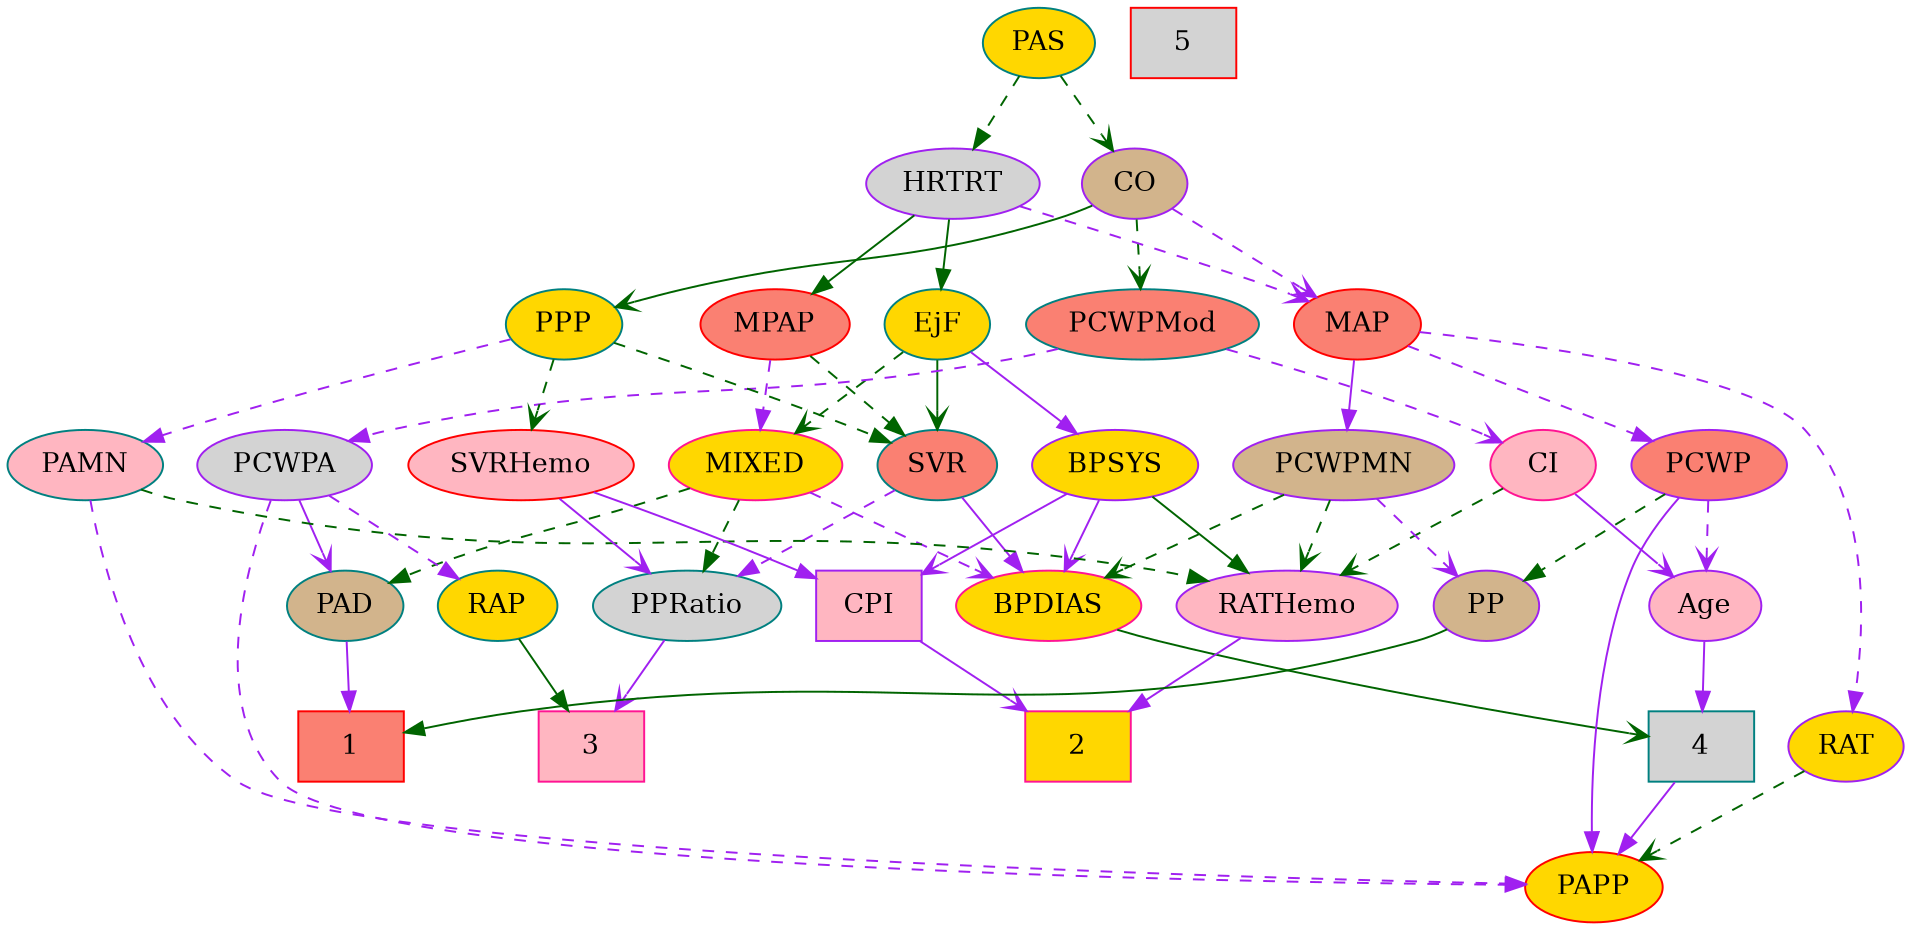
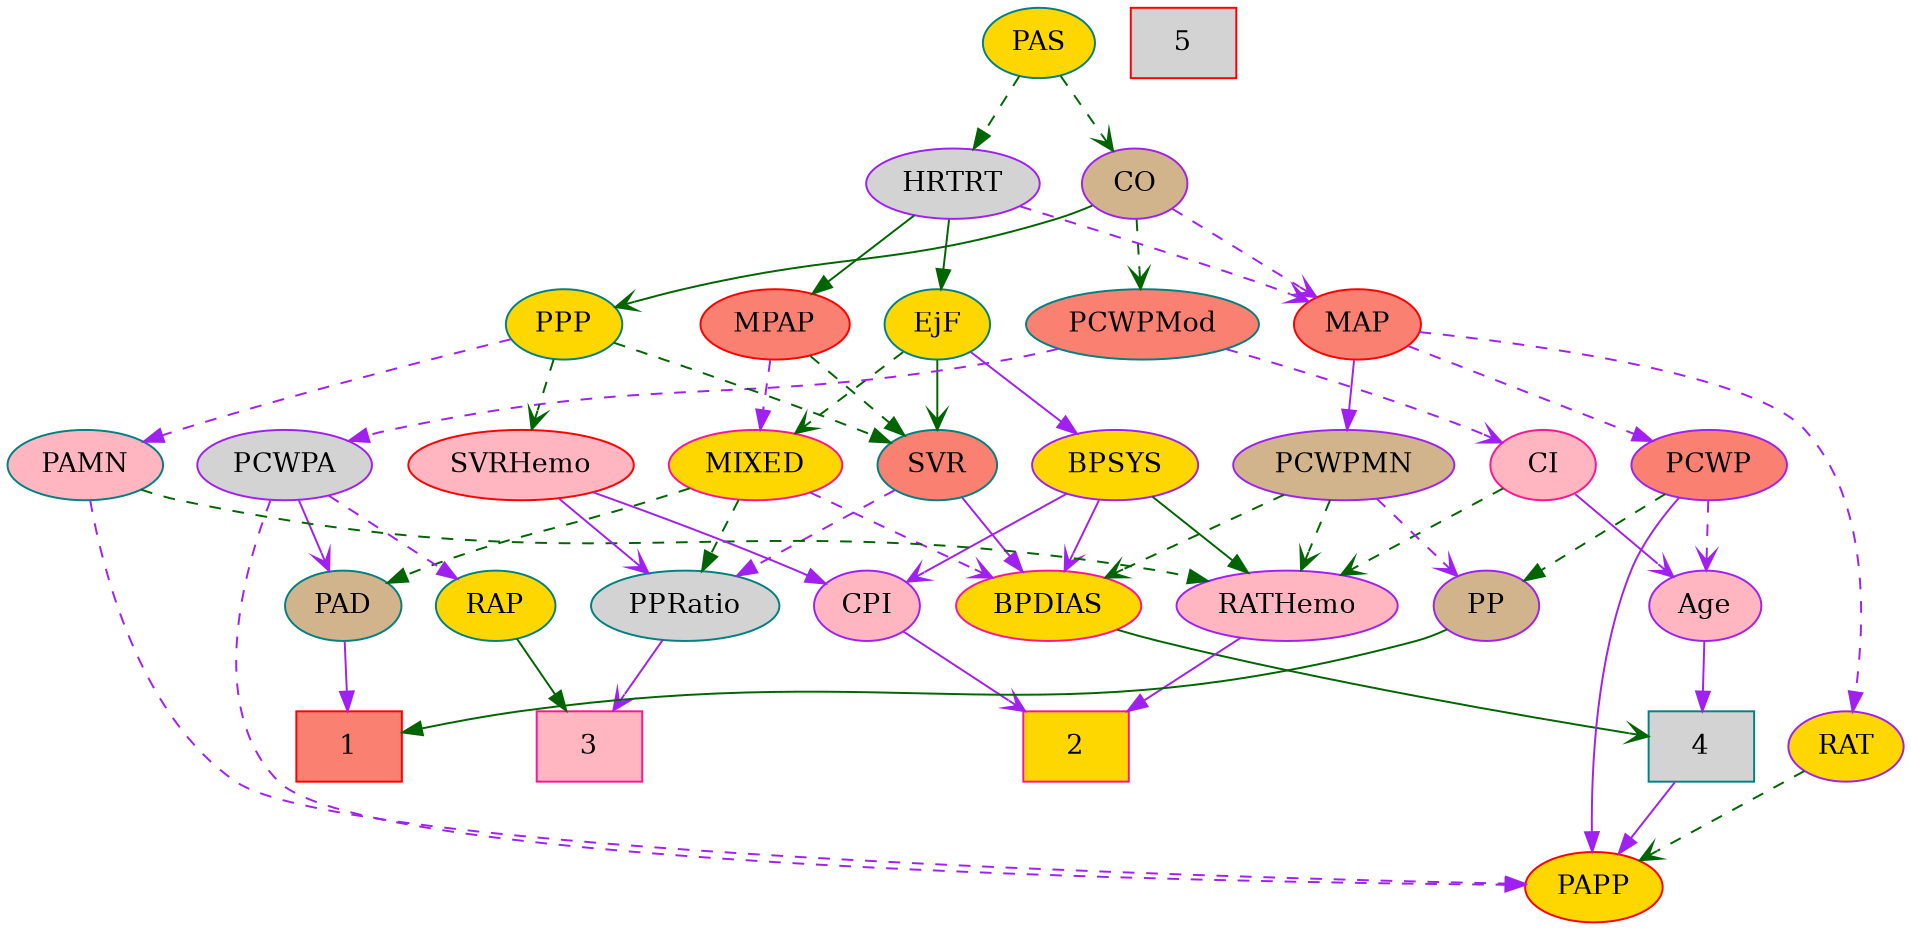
(869, 606) -> (867, 606)
